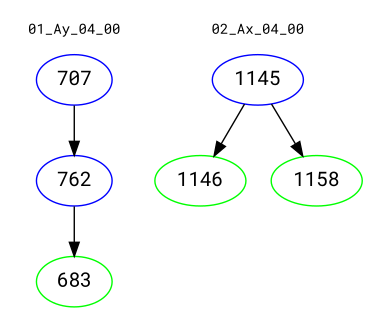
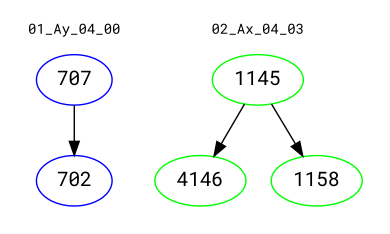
(259, 30) -> (259, 30)
(258, 80) -> (258, 80)
(74, 181) -> (74, 181)
(200, 181) -> (200, 181)
(74, 282) -> none
